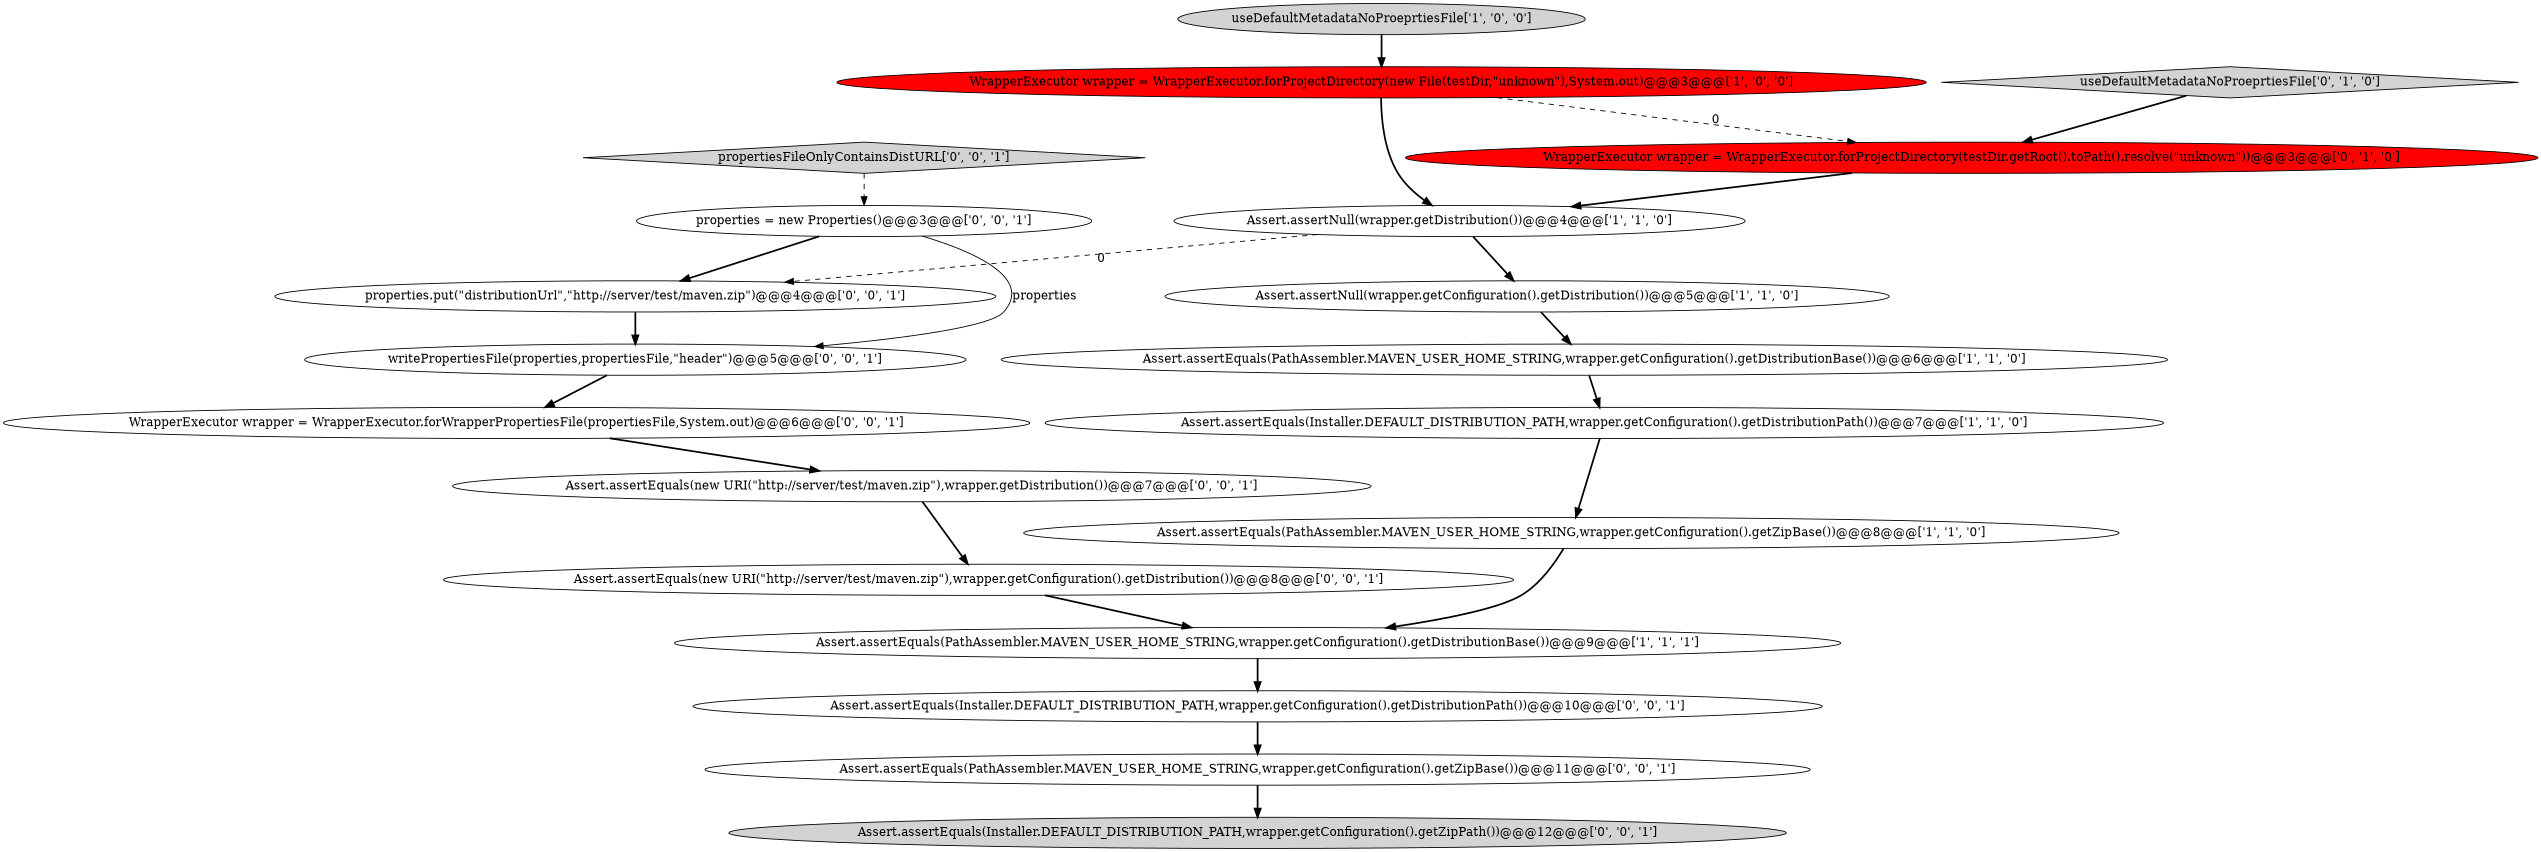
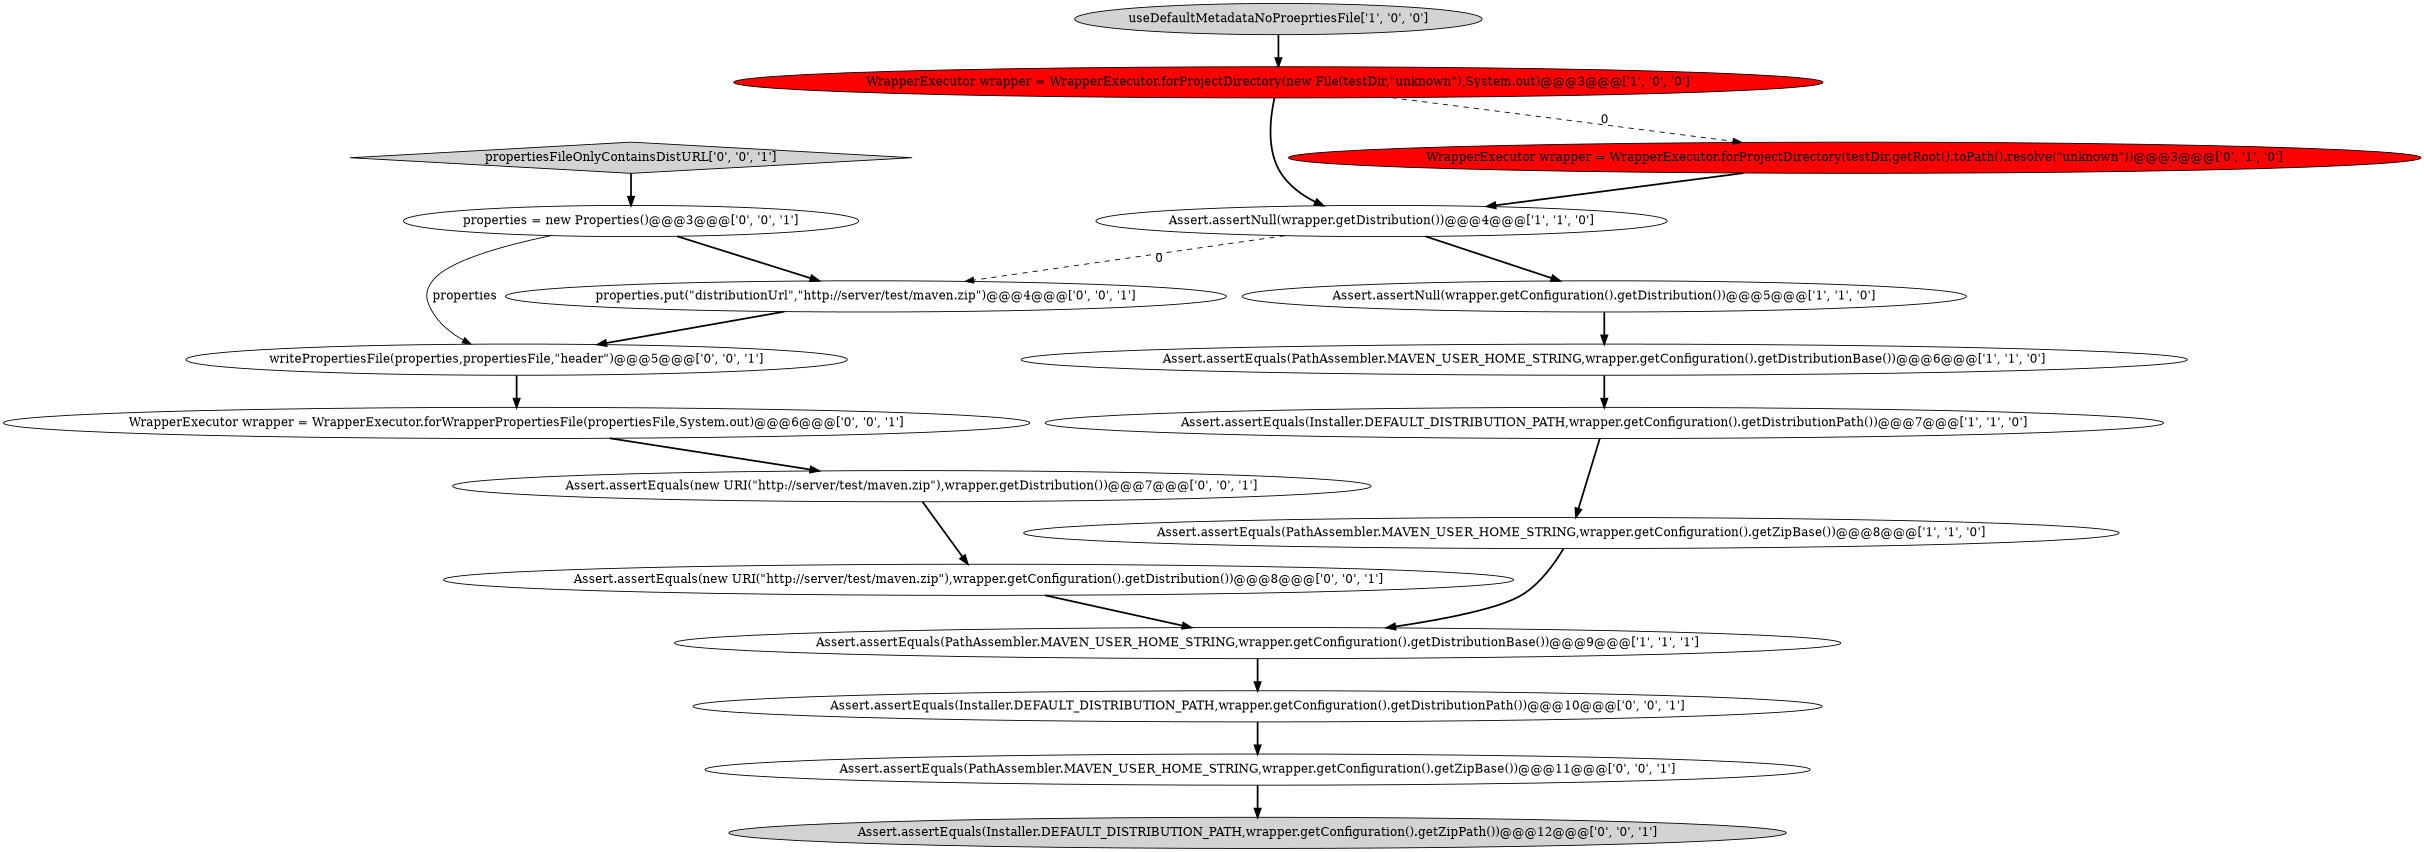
(2230, 82) -> none
(864, 185) -> (631, 185)
